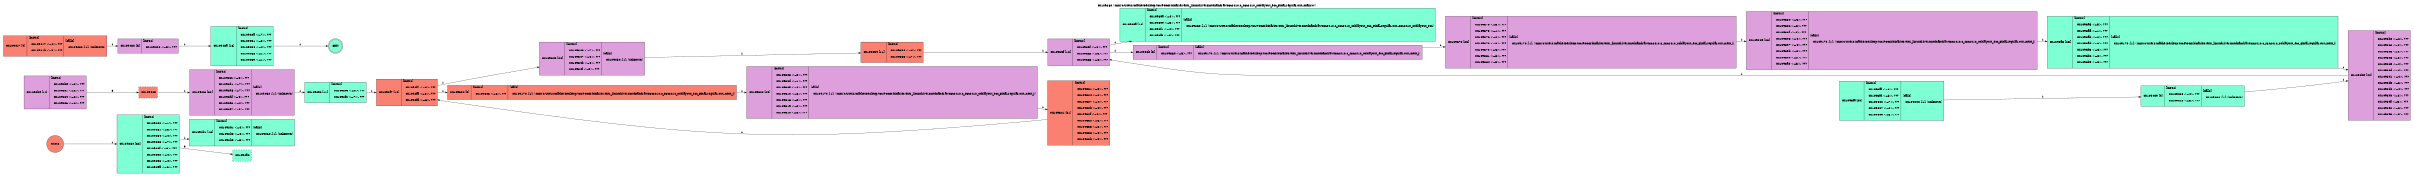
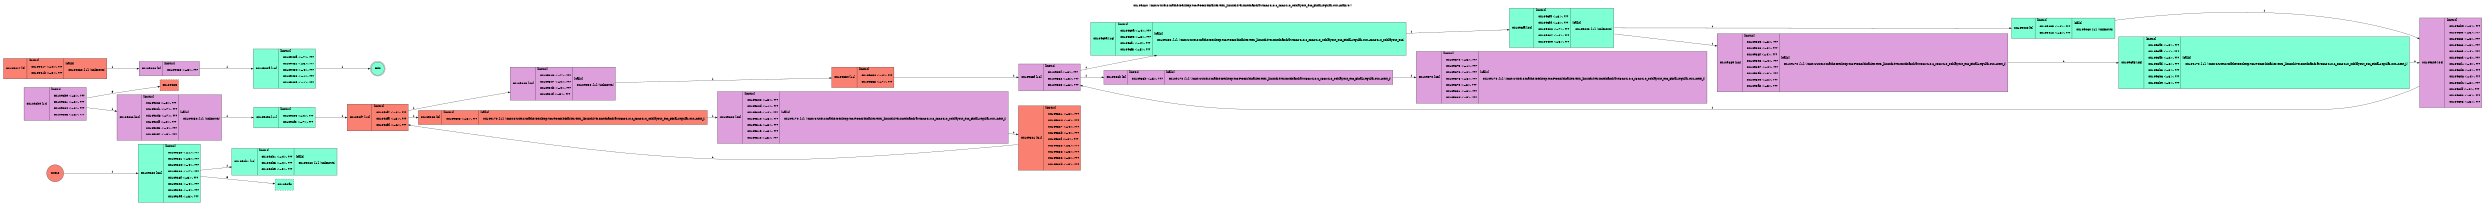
none -> (1457, 32)
(1740, 41) -> (1664, 40)
(173, 92) -> (101, 109)
